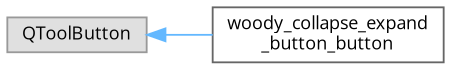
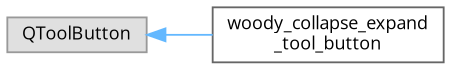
(328, 35) -> (328, 35)
